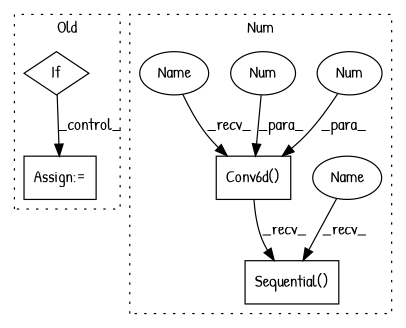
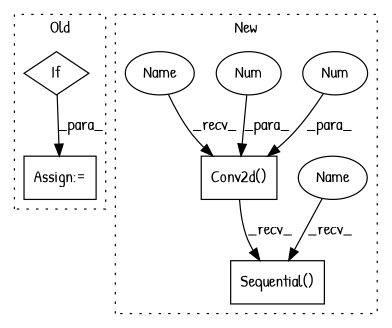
(261, 28) -> (246, 28)
(90, 126) -> (81, 126)
(253, 178) -> (239, 178)
